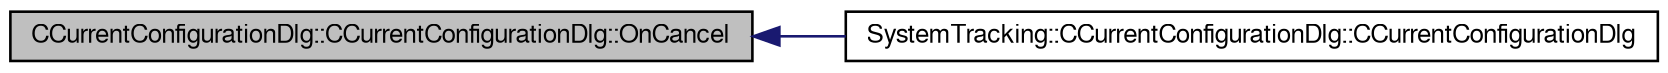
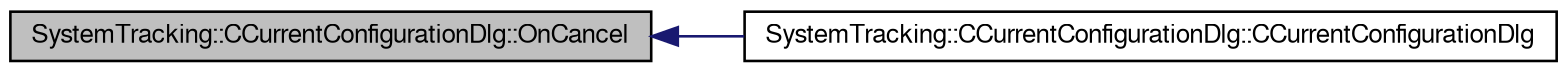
(381, 36) -> (331, 36)
